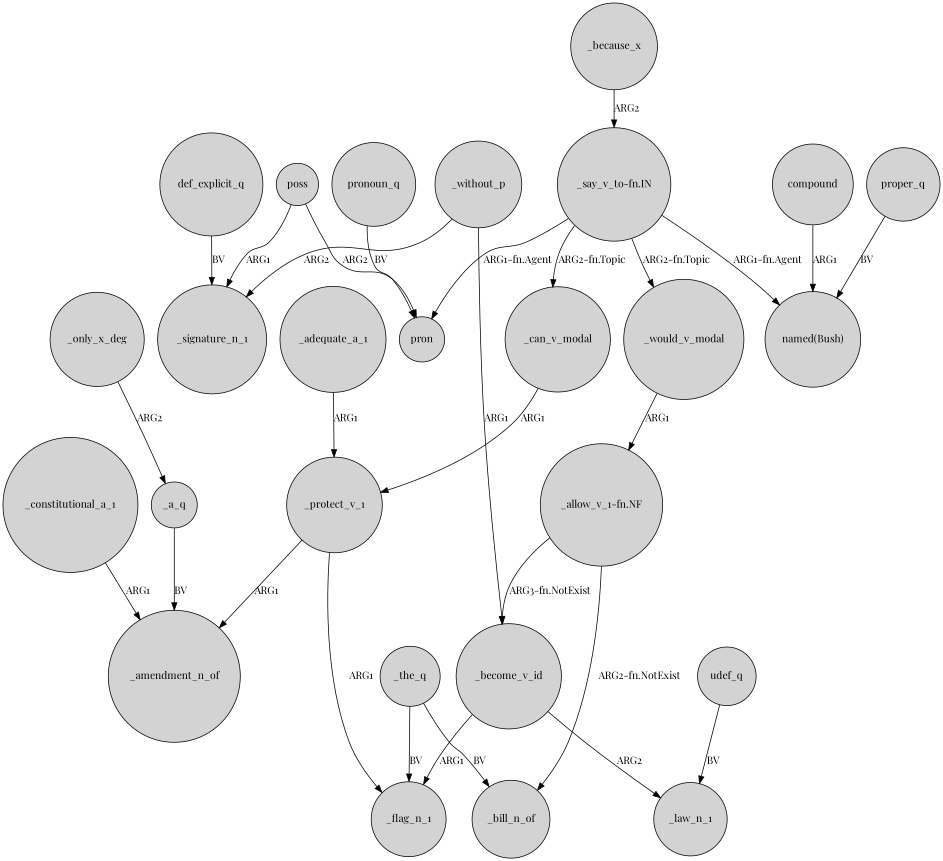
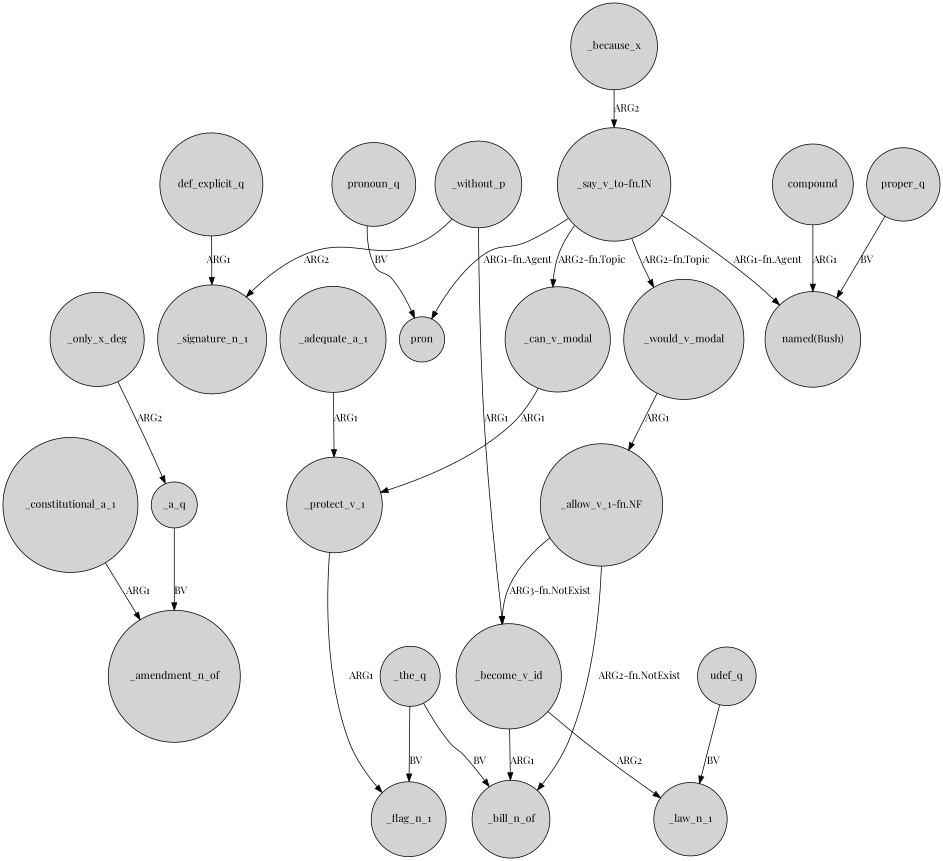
(297, 184) -> none
(219, 260) -> (219, 260)
(263, 581) -> none
(447, 746) -> (510, 751)
